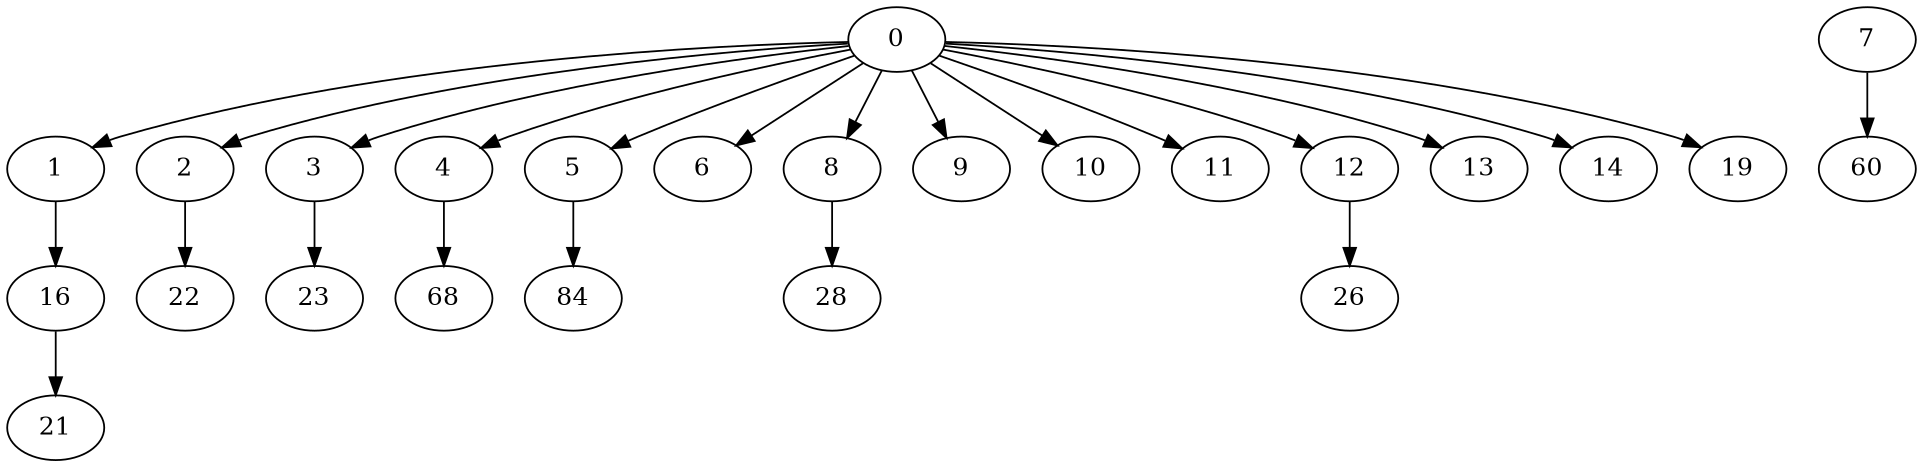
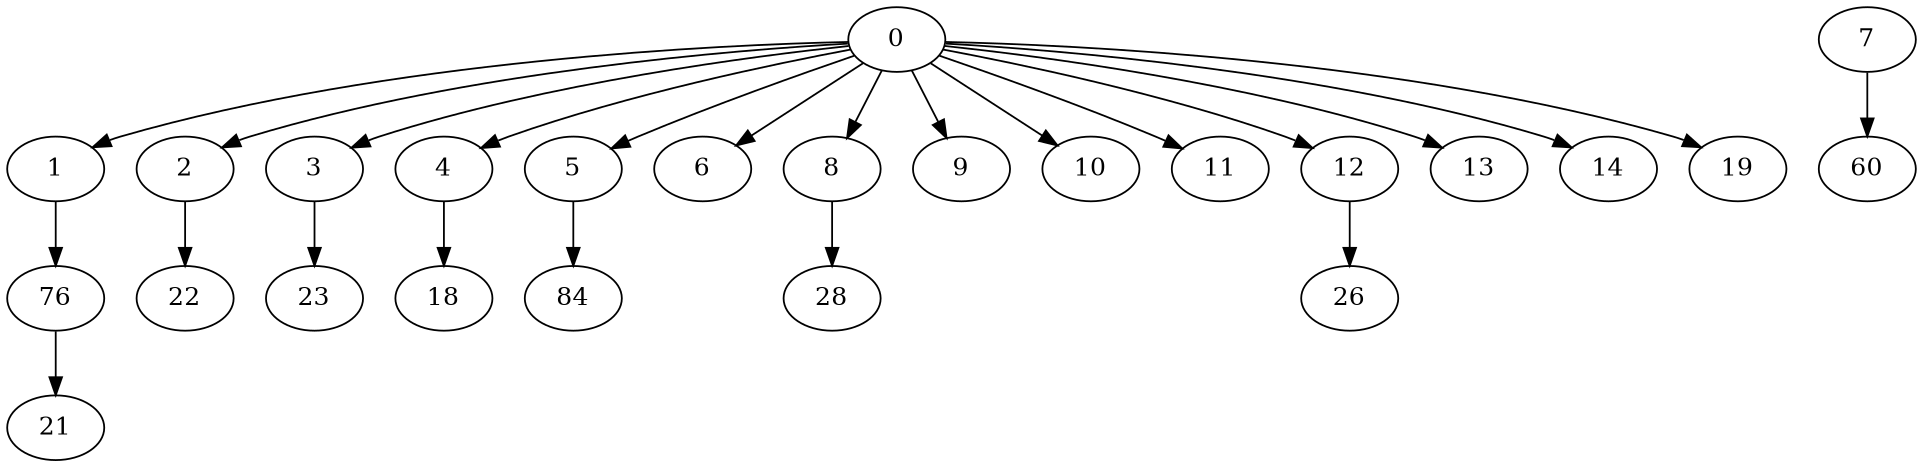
(56, 298) -> (56, 298)
(444, 298) -> (444, 298)
